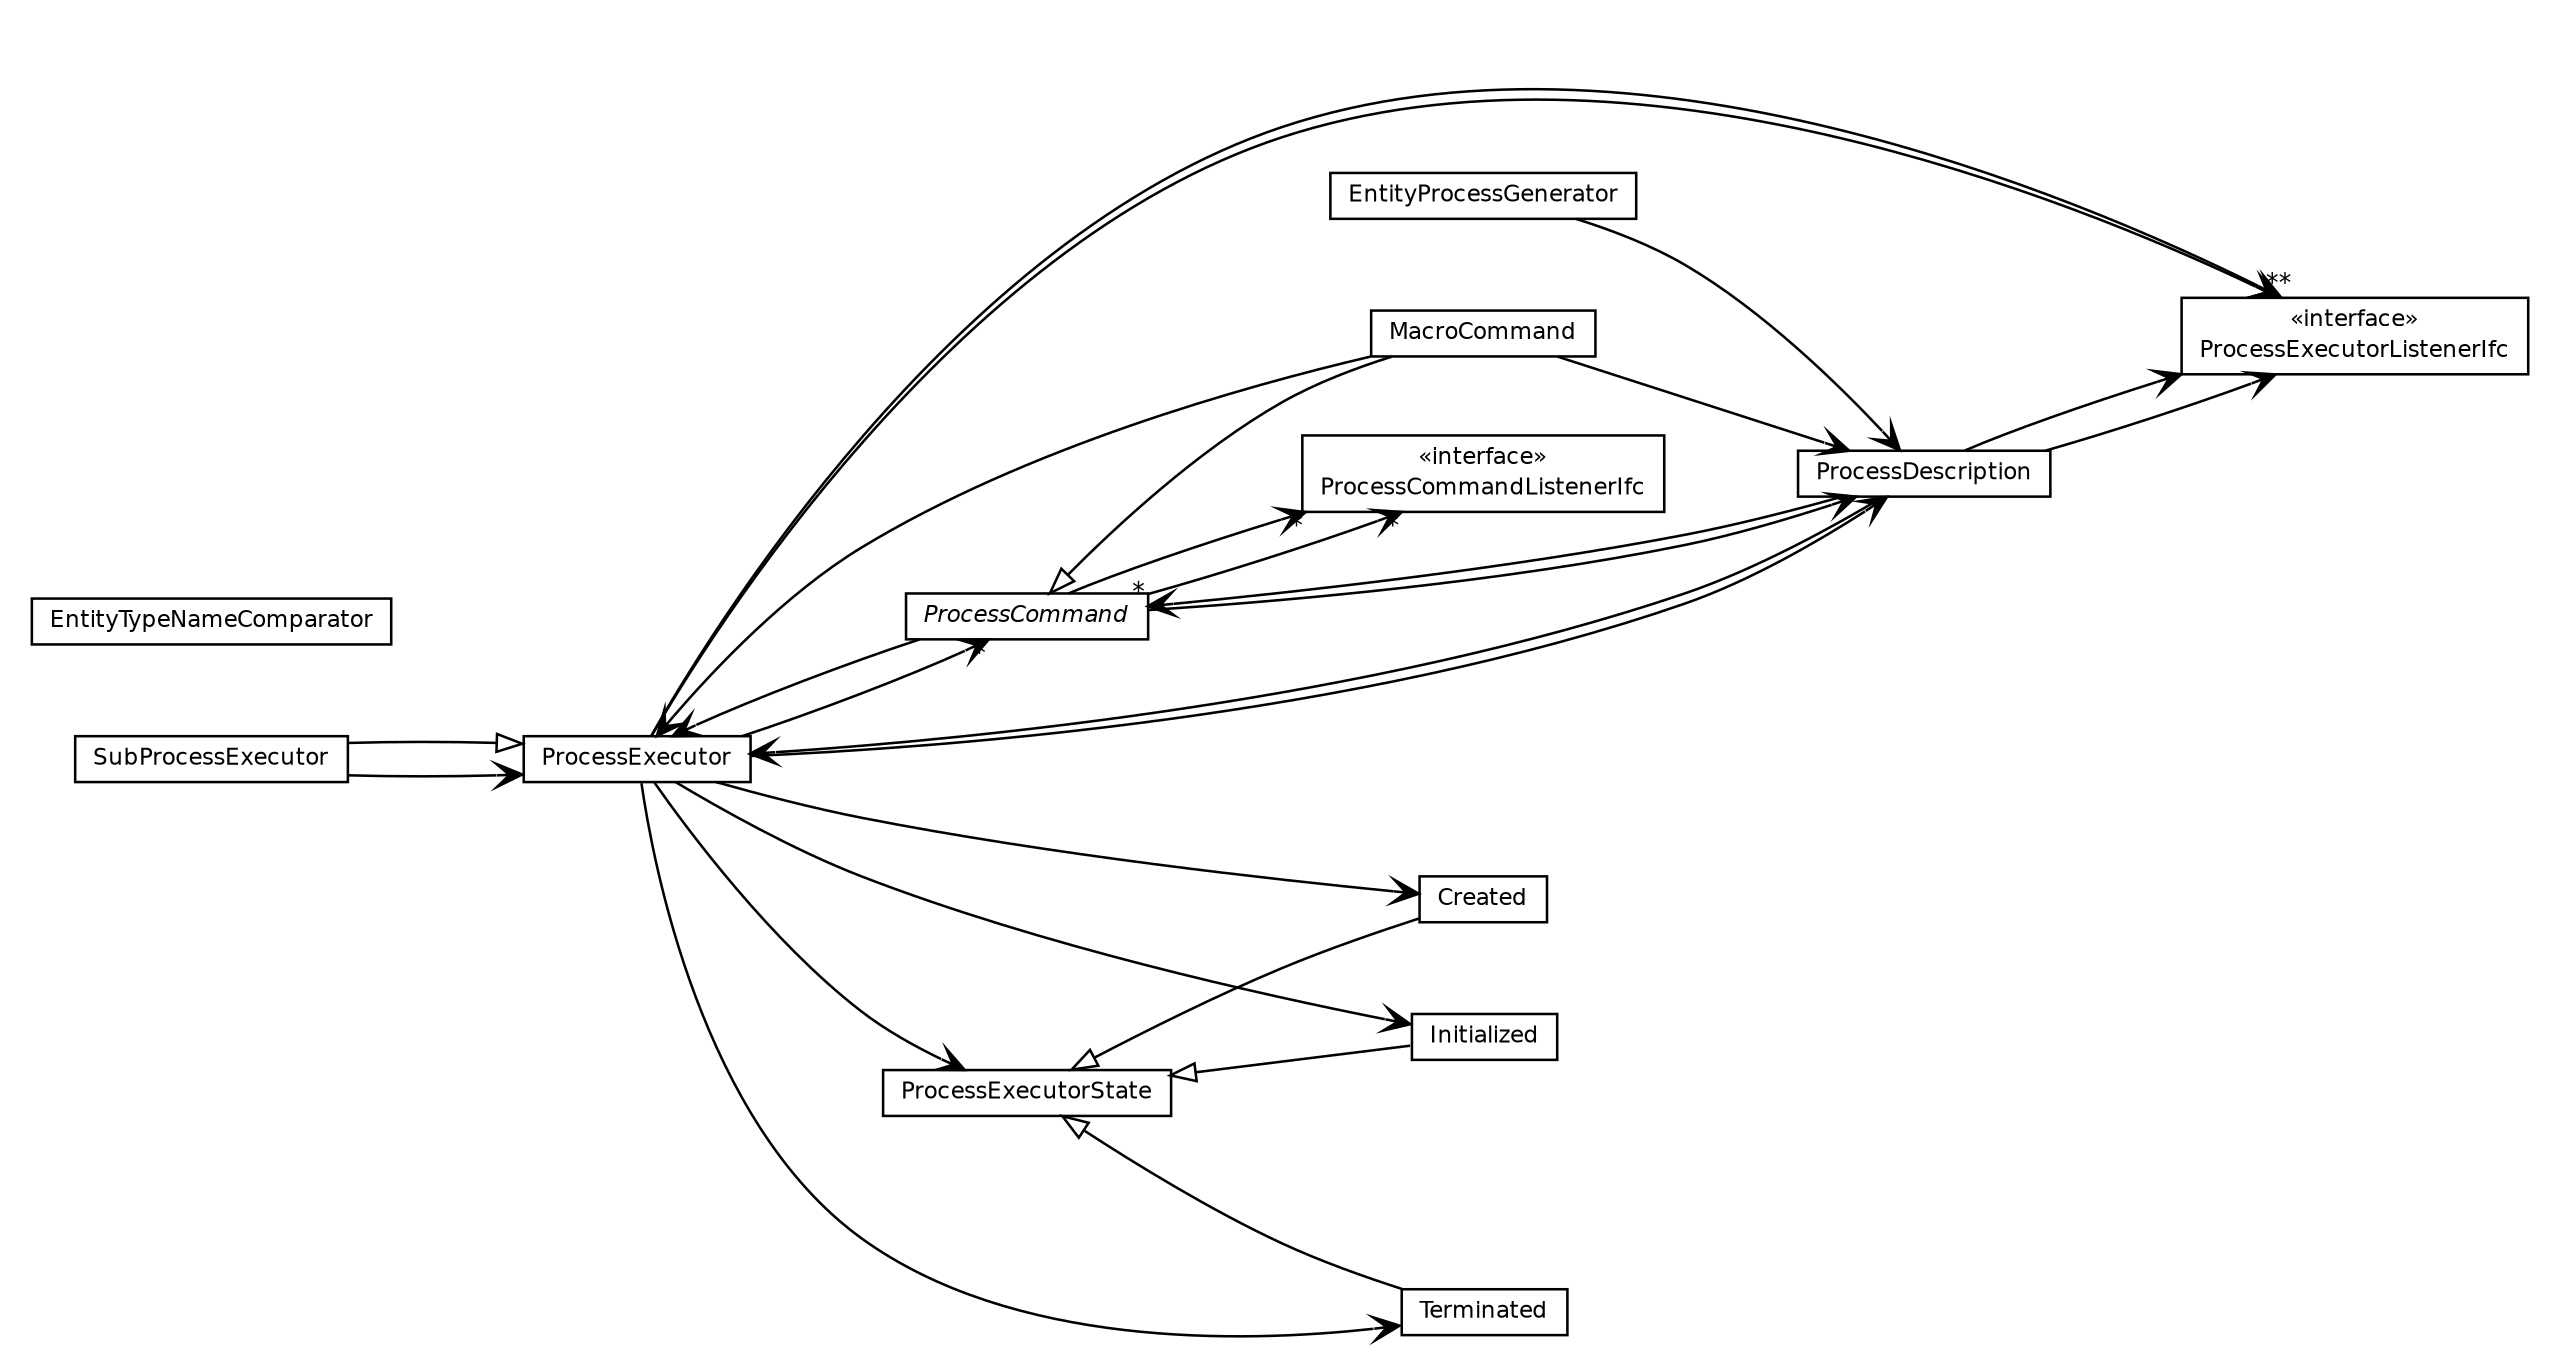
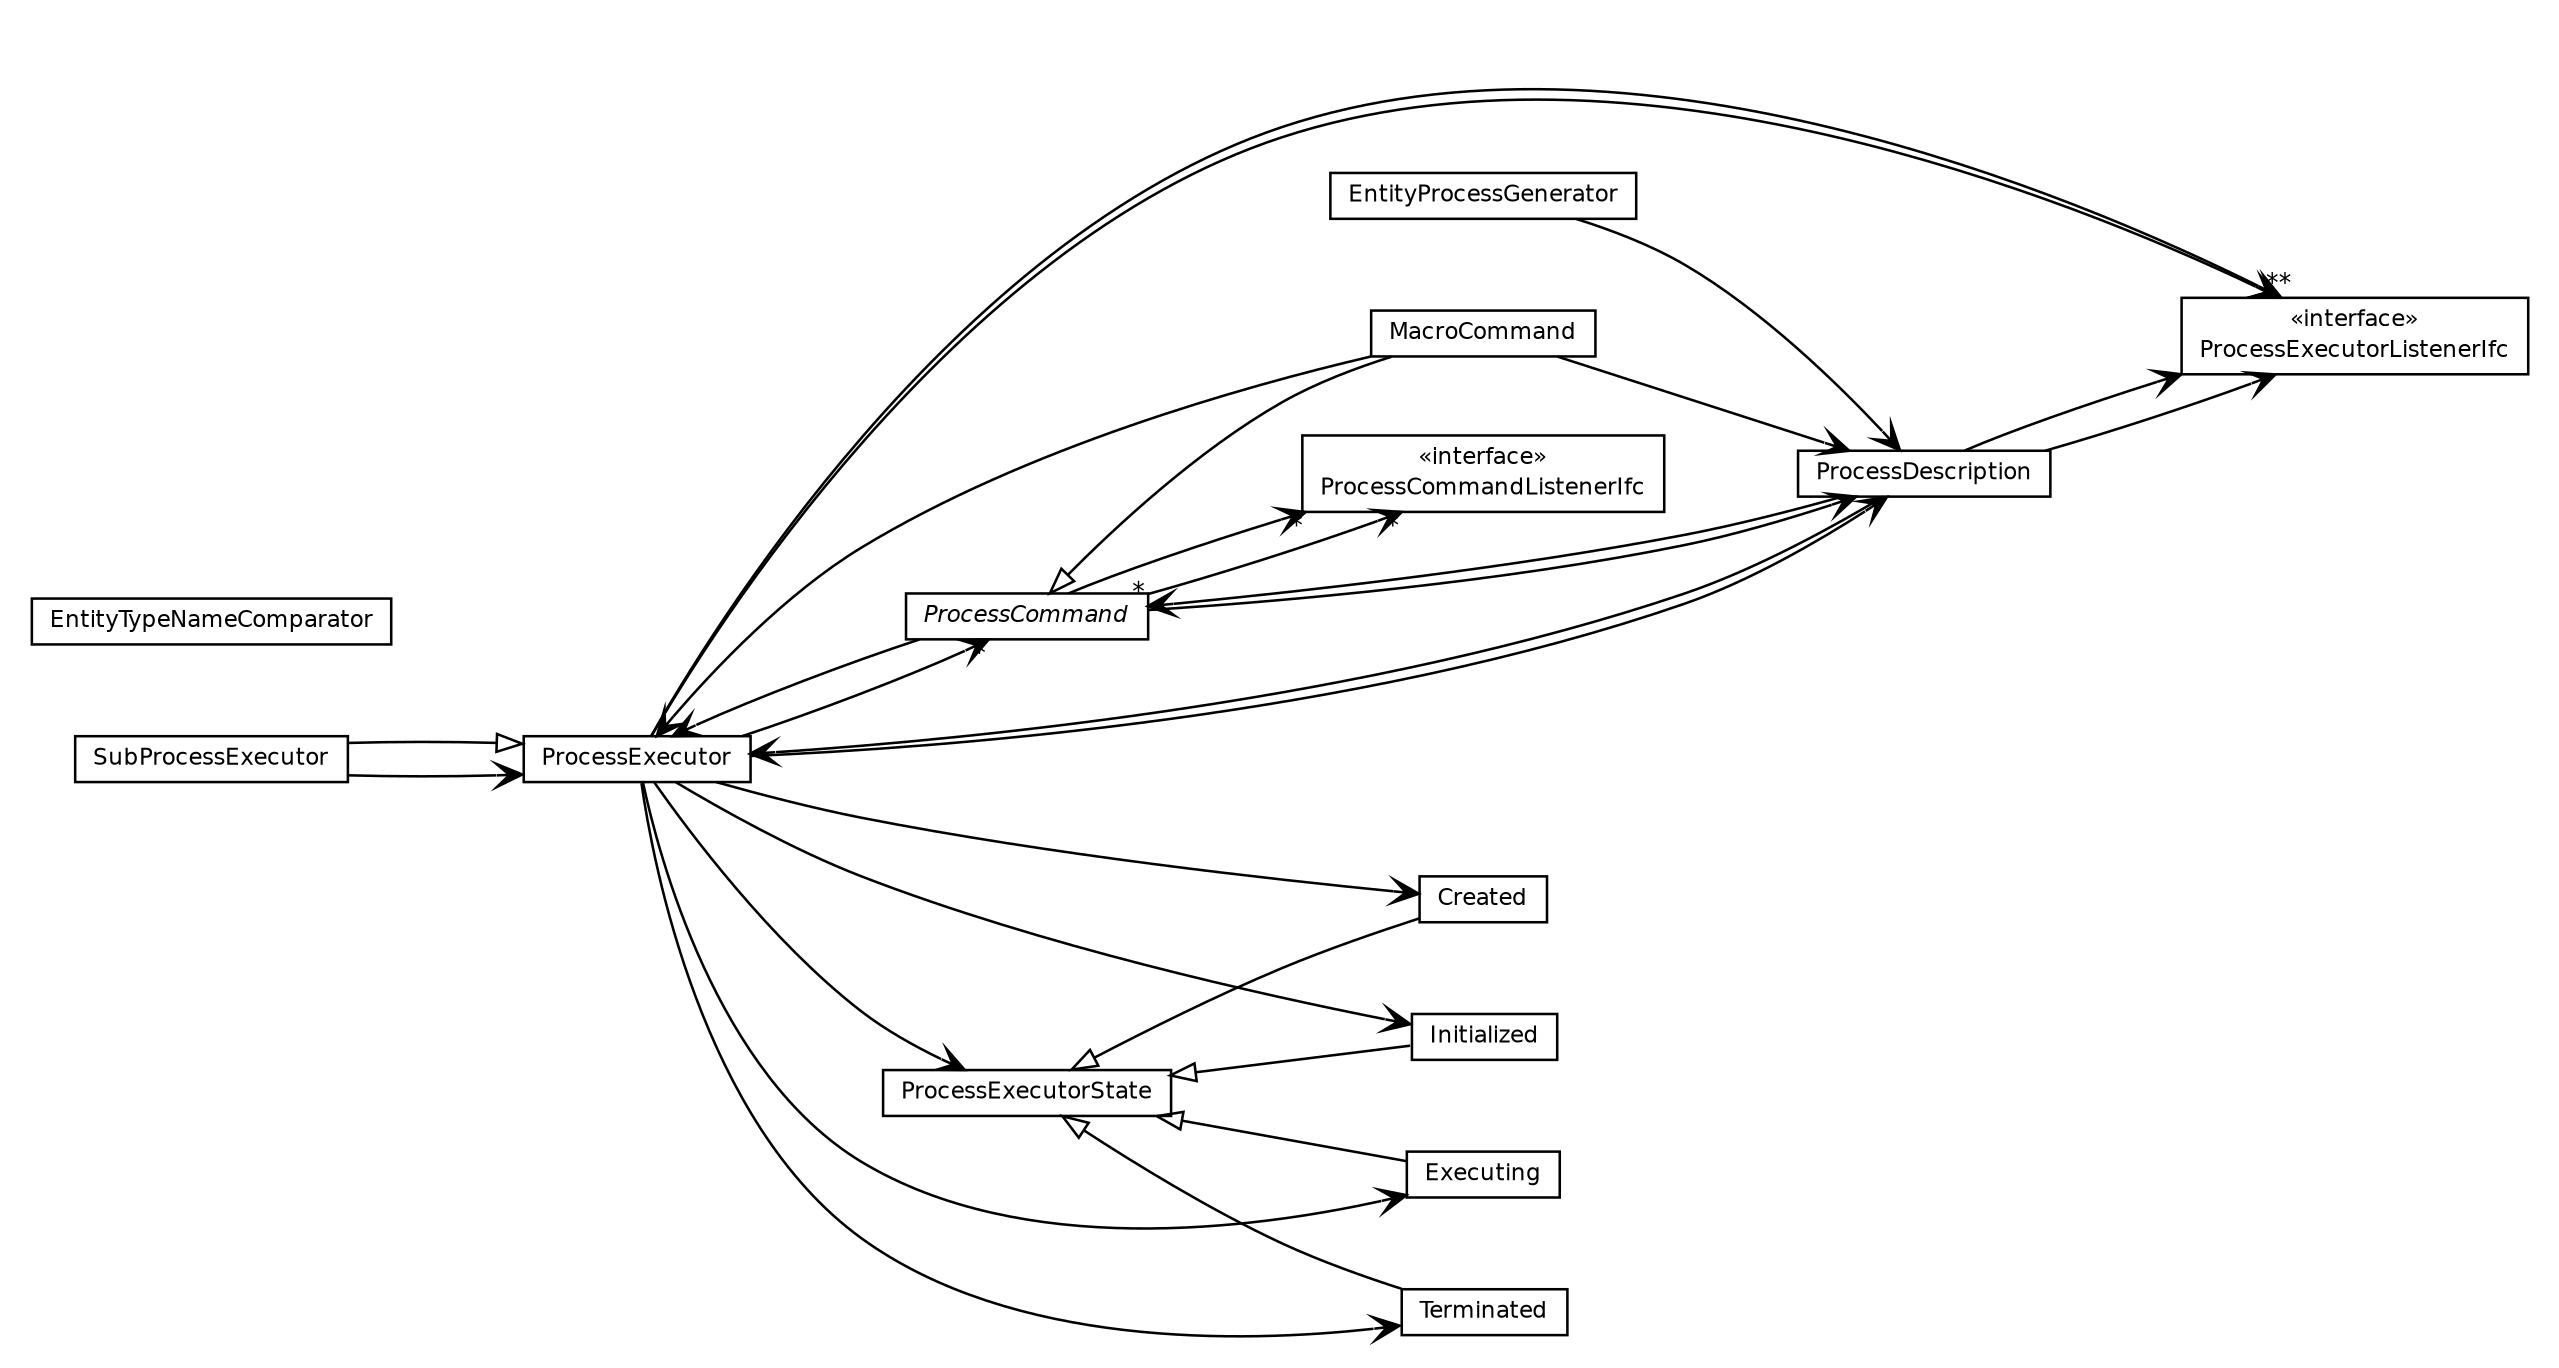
none -> (1483, 1175)
